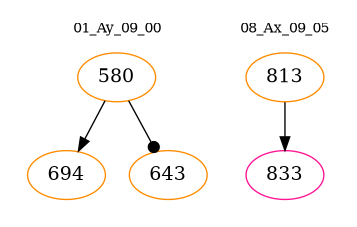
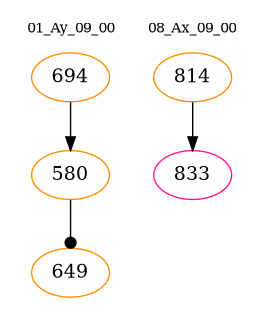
(285, 29) -> (193, 29)
(285, 77) -> (193, 77)
(95, 120) -> (71, 120)
(168, 175) -> (71, 273)
